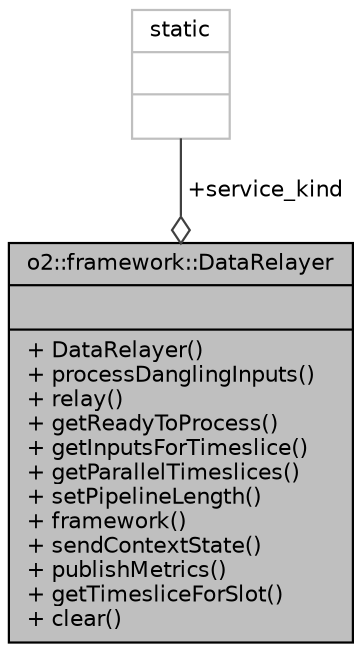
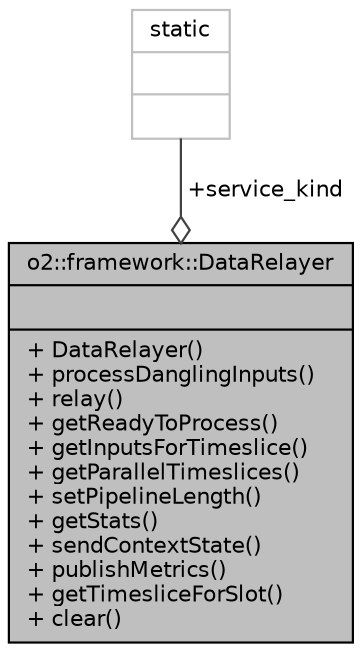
(108, 522) -> (93, 522)
